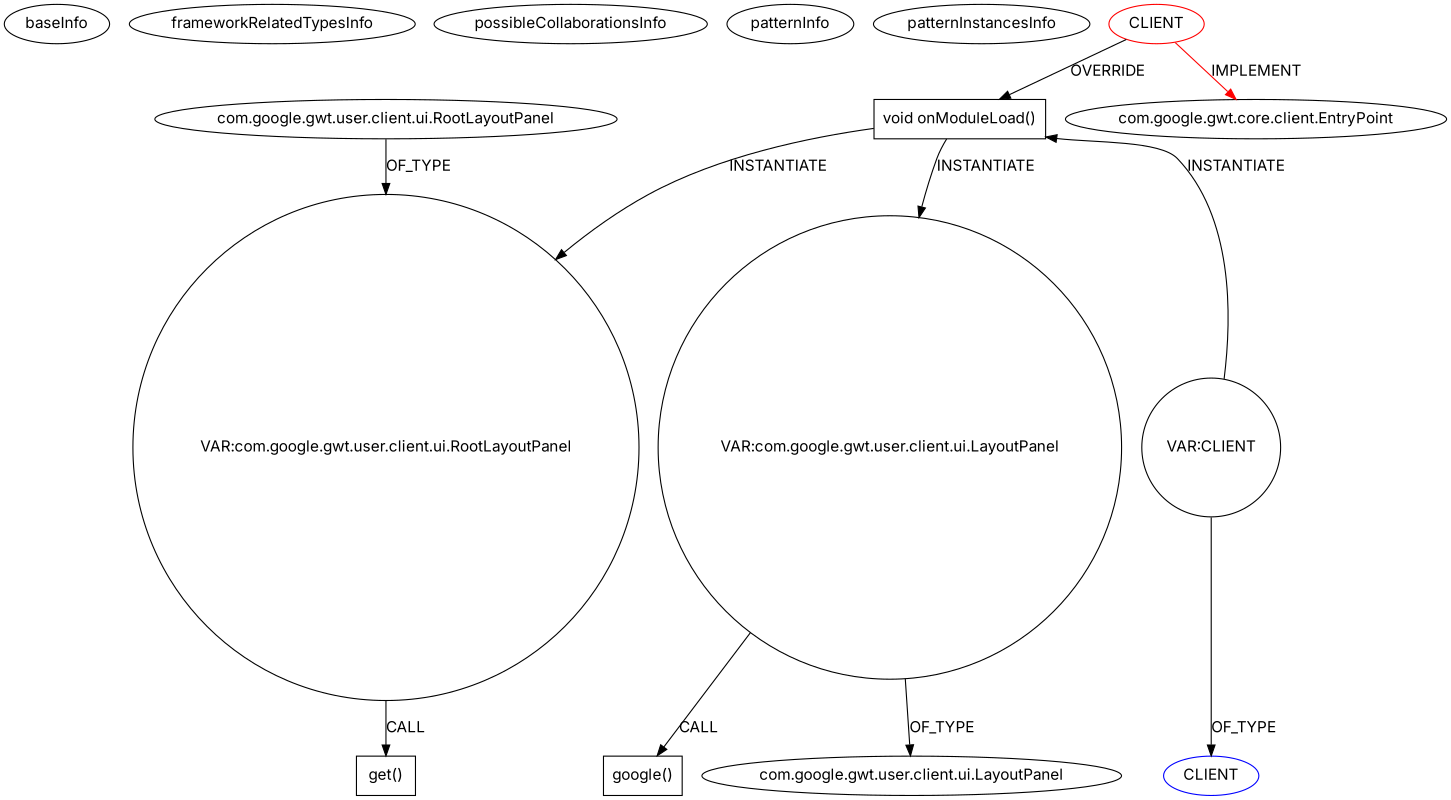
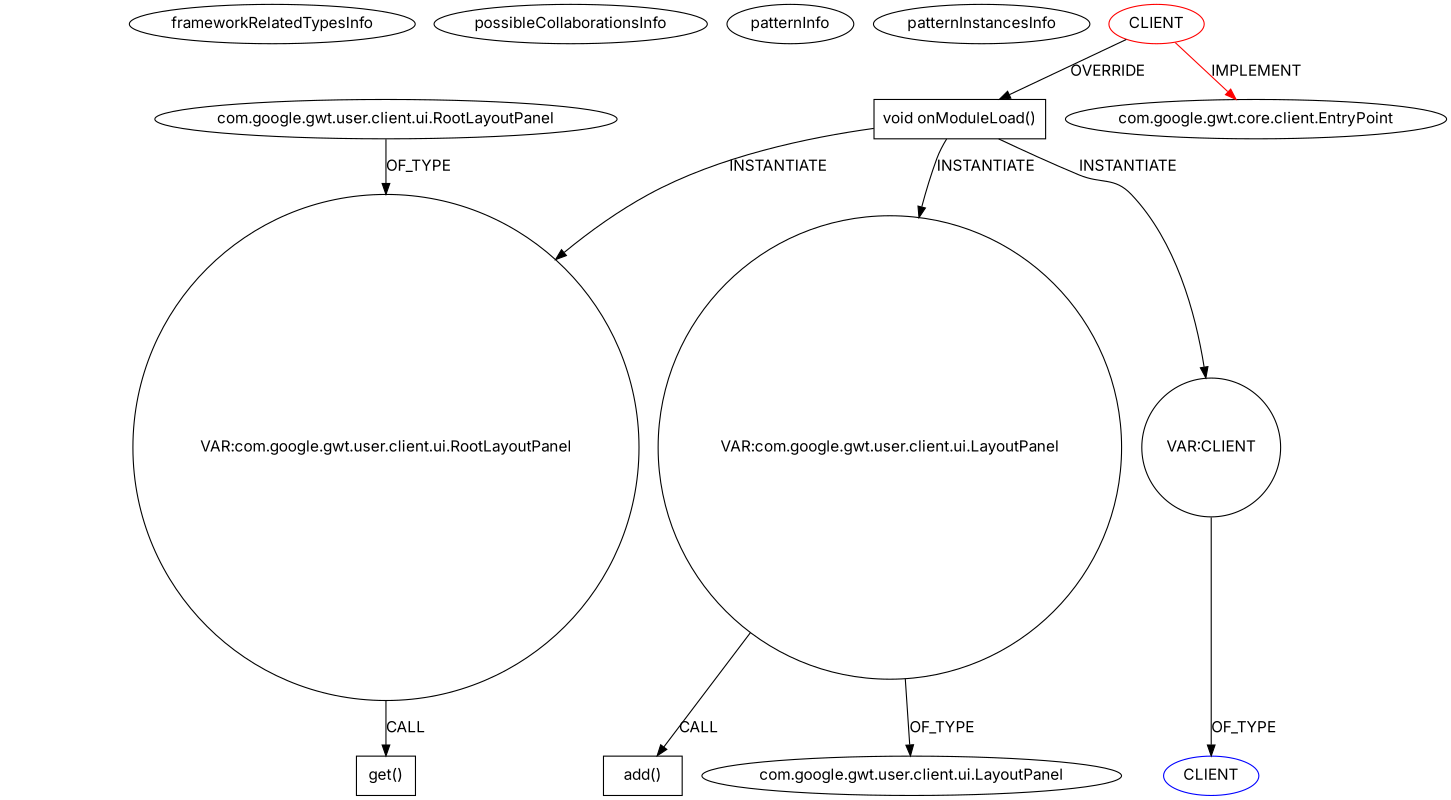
(57, 24) -> none
(1207, 204) -> (1146, 212)
(643, 776) -> (643, 776)
